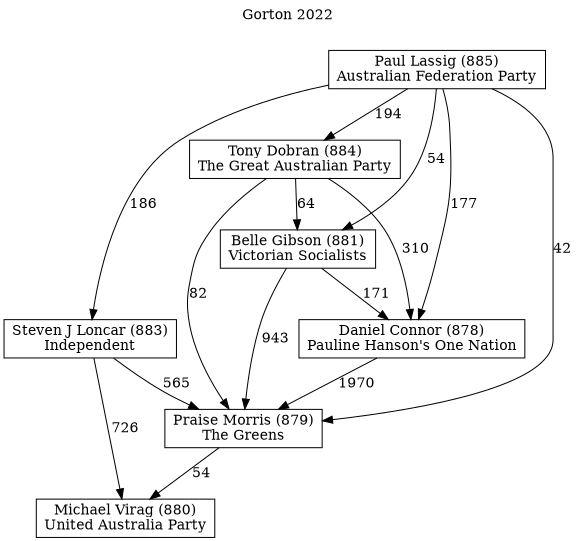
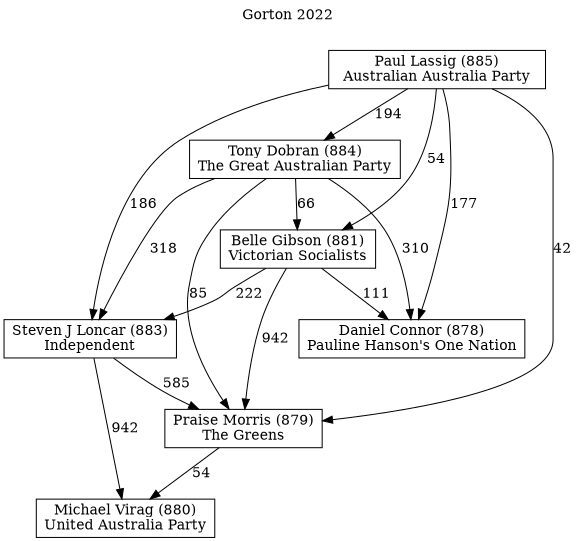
(437, 70) -> (437, 70)
(307, 204) -> (307, 204)
none -> (148, 233)
(199, 294) -> (199, 294)
(377, 294) -> (377, 294)
none -> (222, 296)
(276, 339) -> (276, 339)
(332, 381) -> none
(177, 384) -> (177, 384)
(126, 429) -> (126, 429)
